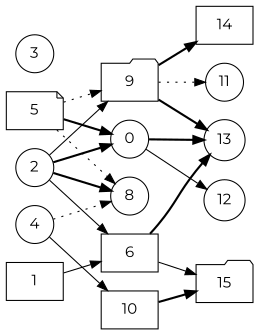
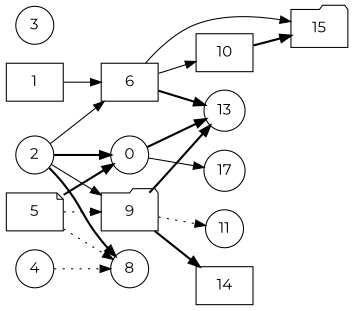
(225, 200) -> (225, 171)
(75, 260) -> (172, 69)
